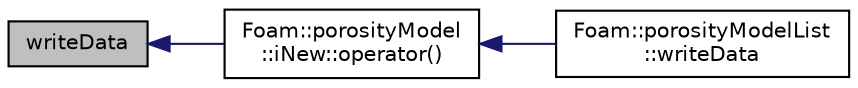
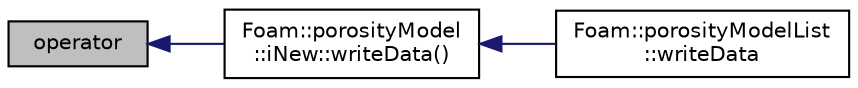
(78, 44) -> (78, 44)
(352, 44) -> (352, 44)
